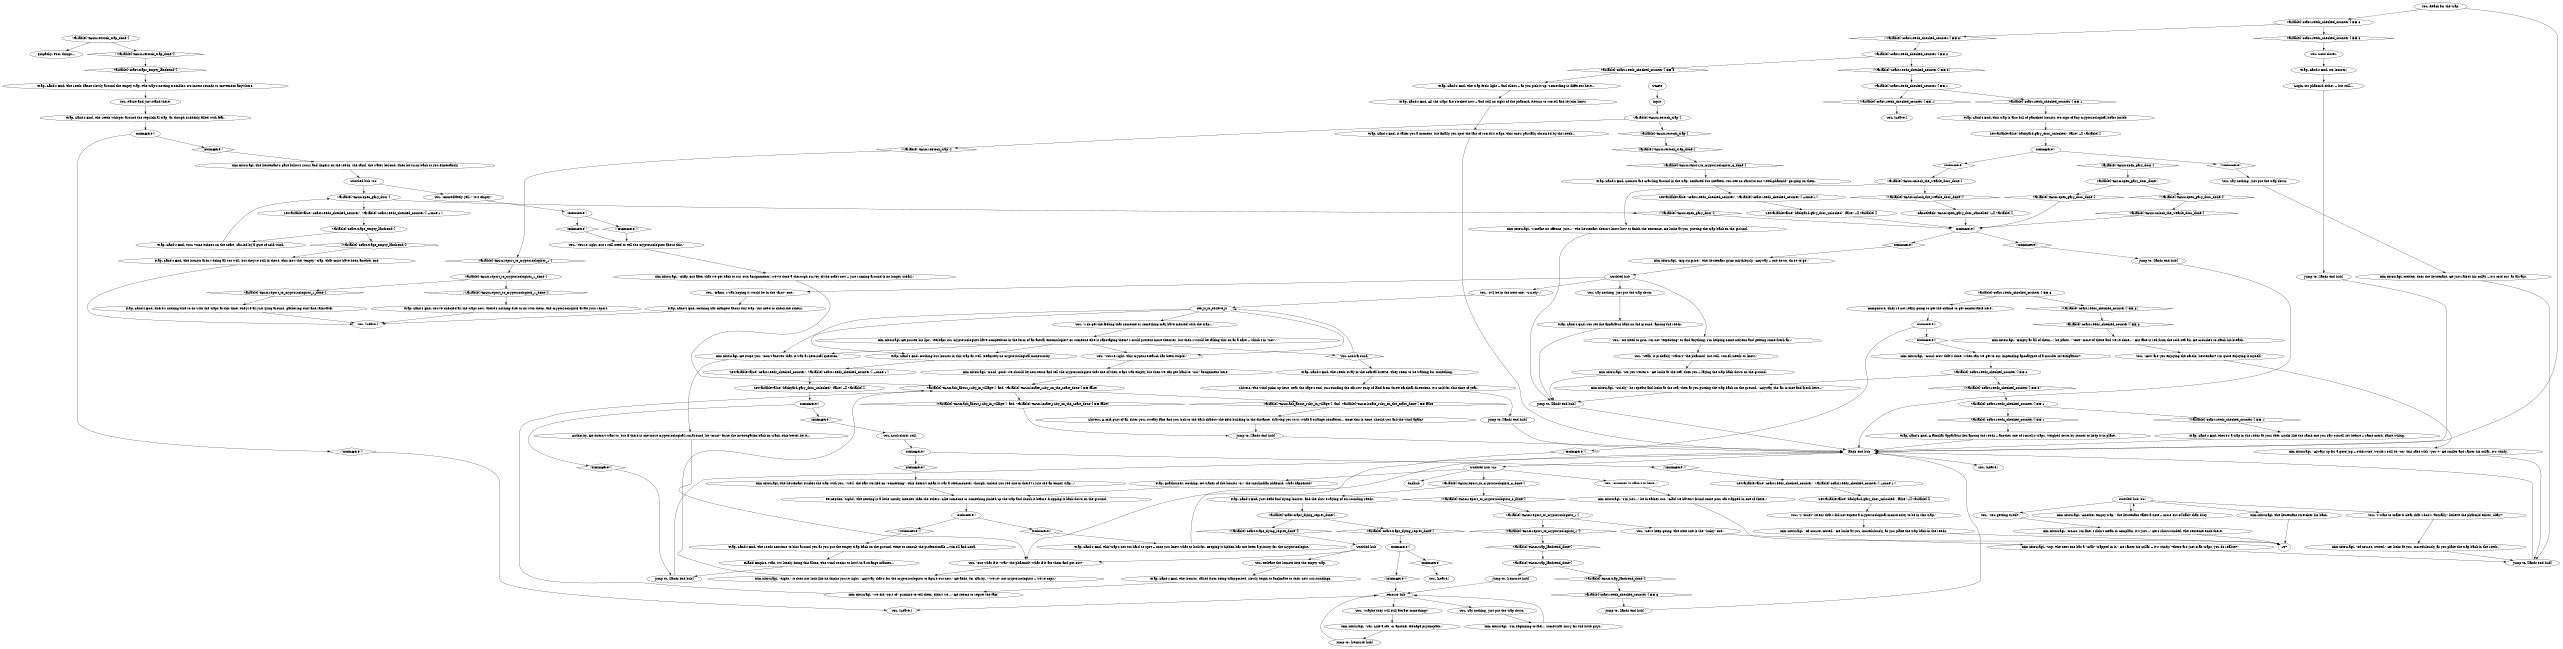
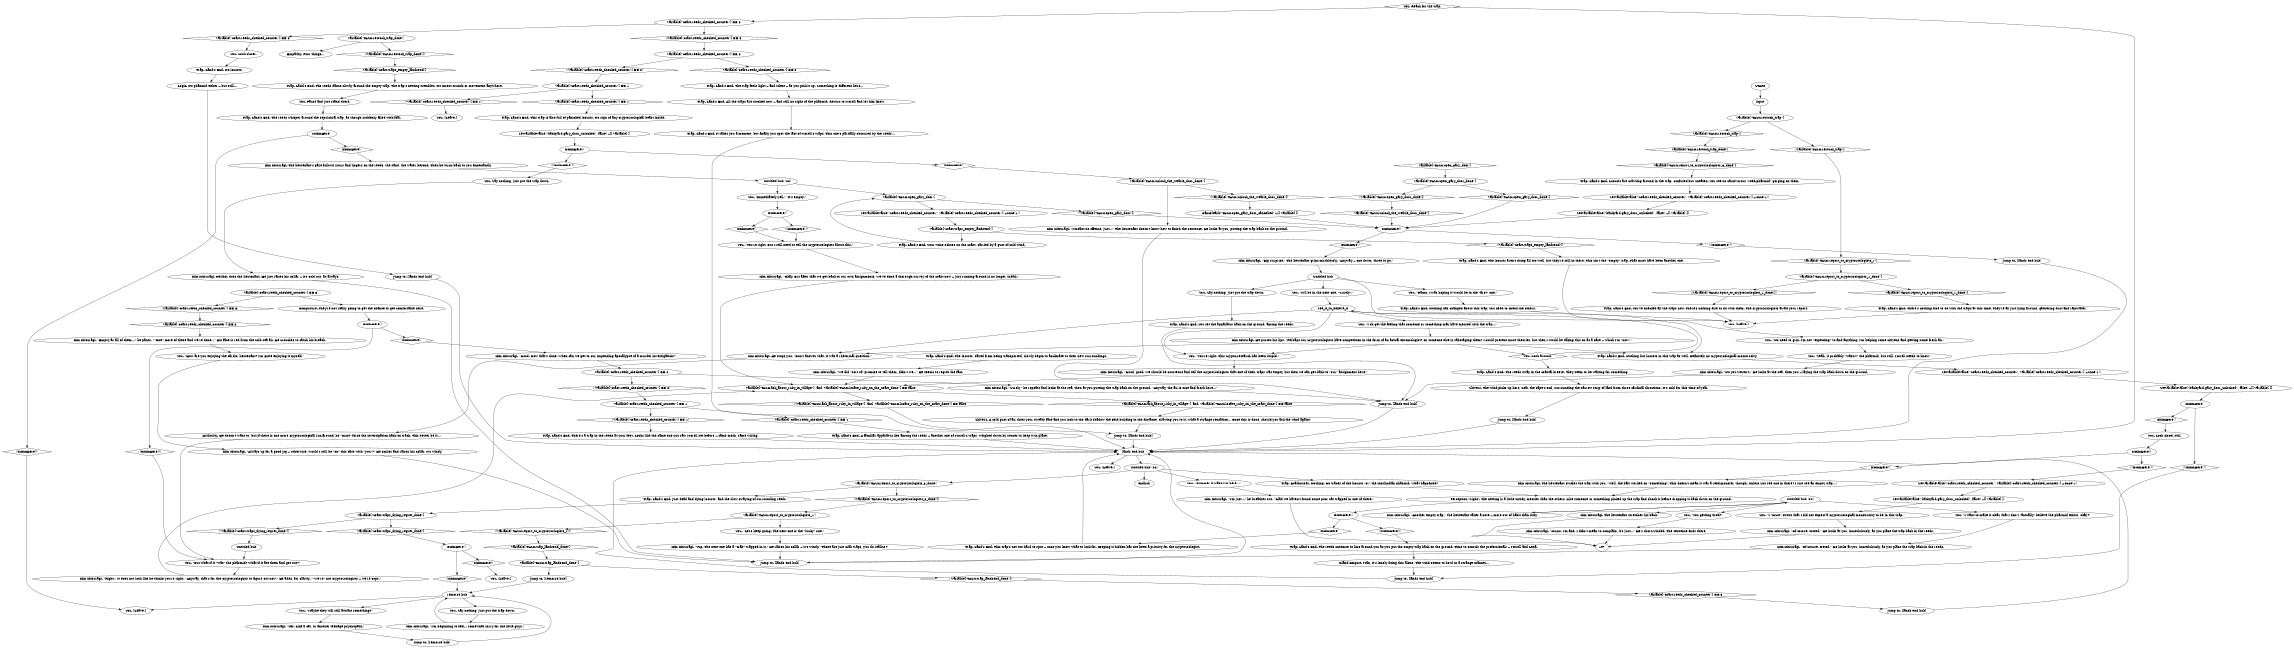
(2441, 7) -> (1422, 7)
(1291, 563) -> none
(1396, 595) -> (457, 595)
